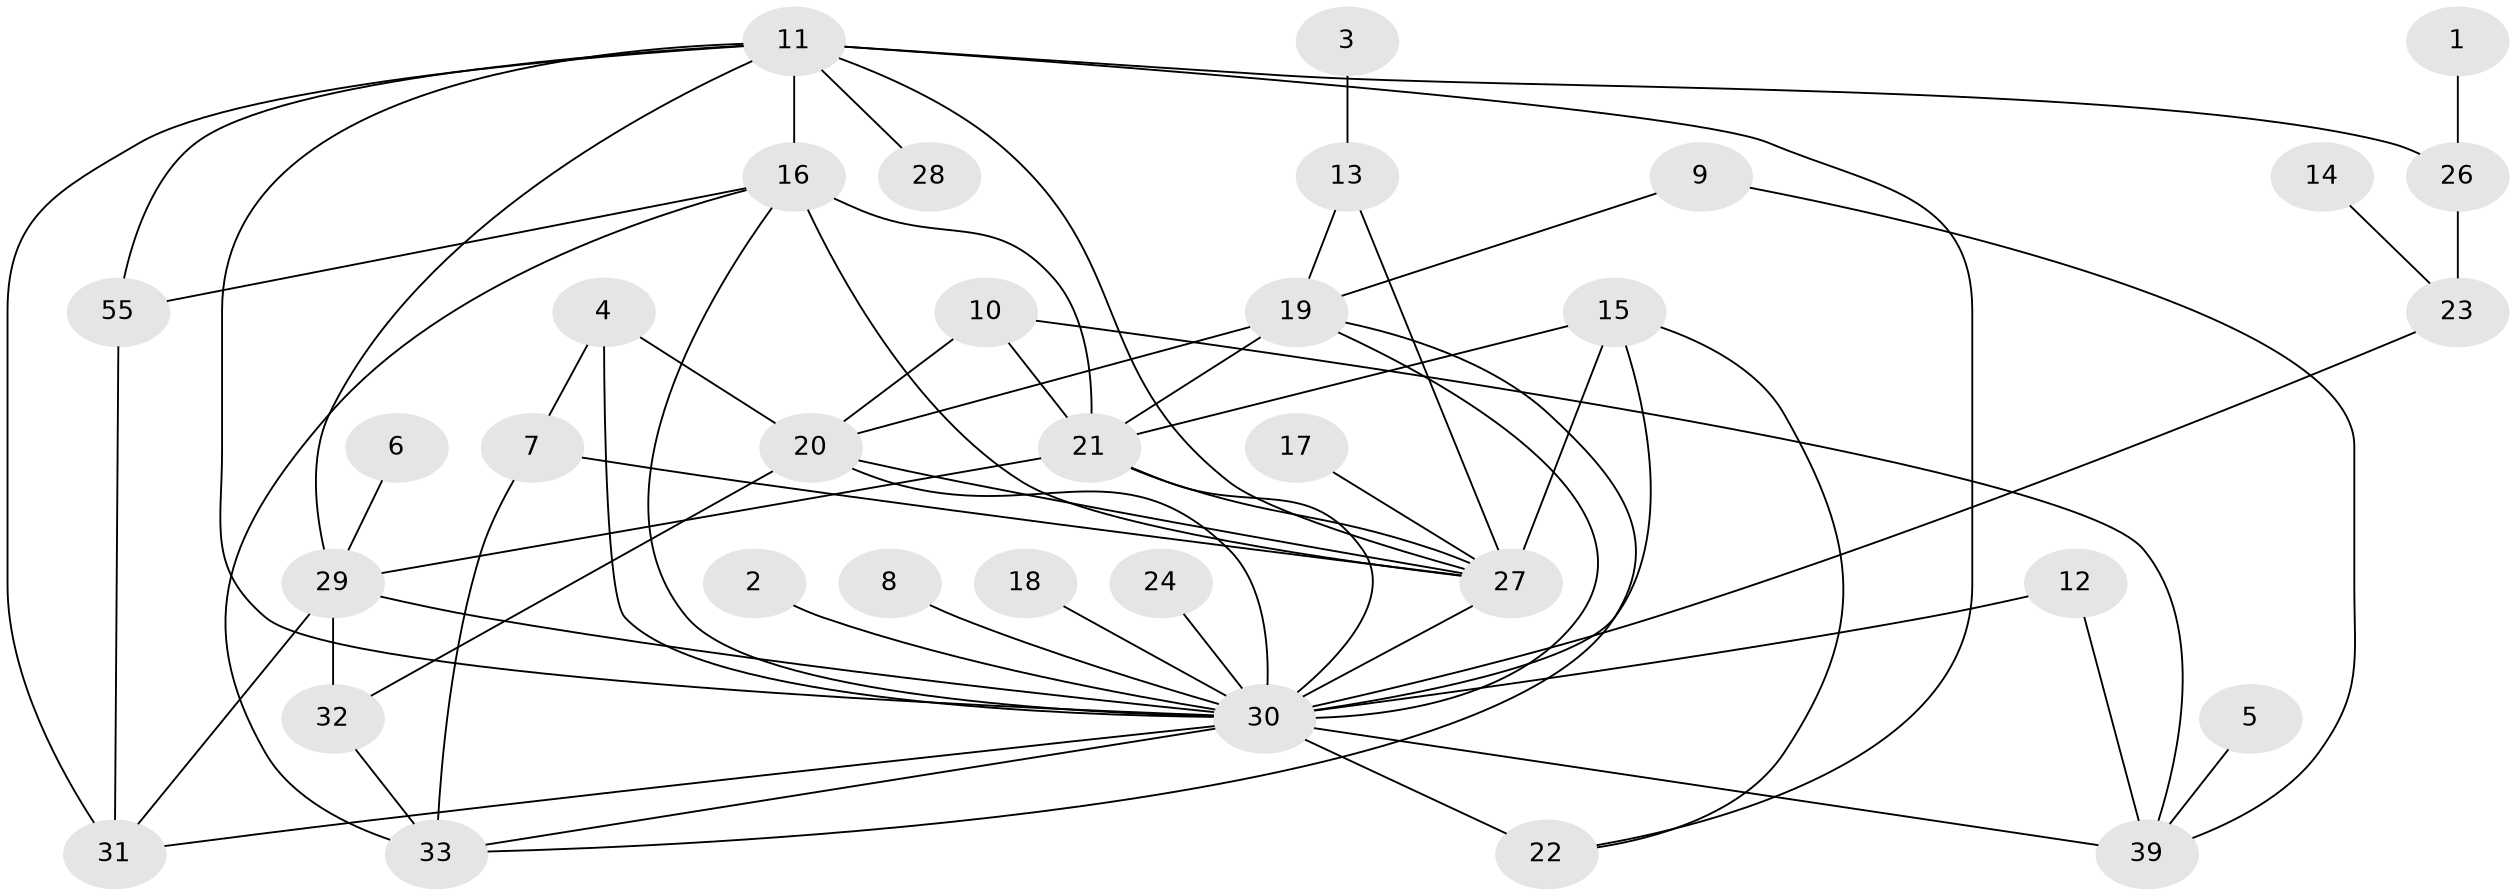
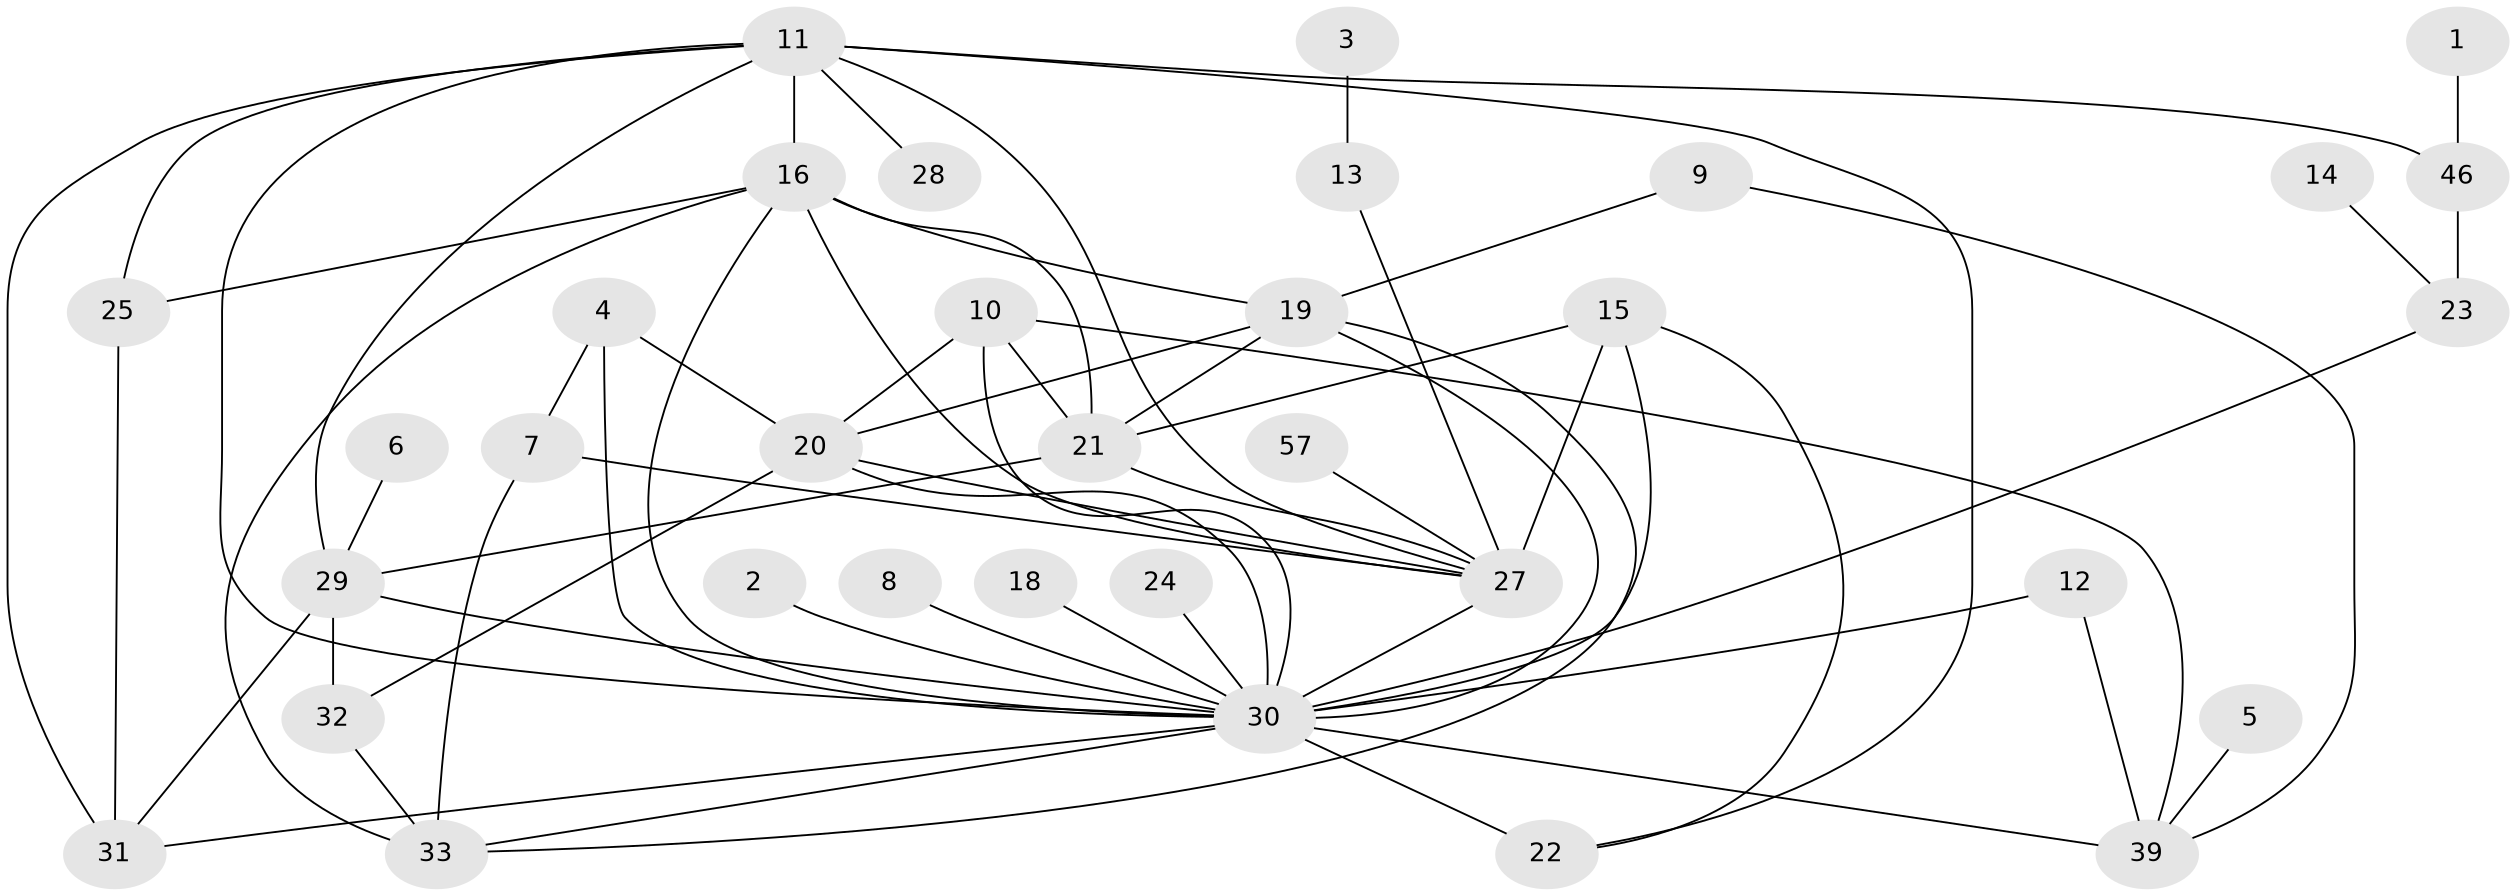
(2458, 177) -> (2458, 177)
(1322, 244) -> (1058, 265)
(119, 312) -> (119, 312)
(1297, 448) -> (1297, 448)
(1372, 581) -> (1203, 511)
